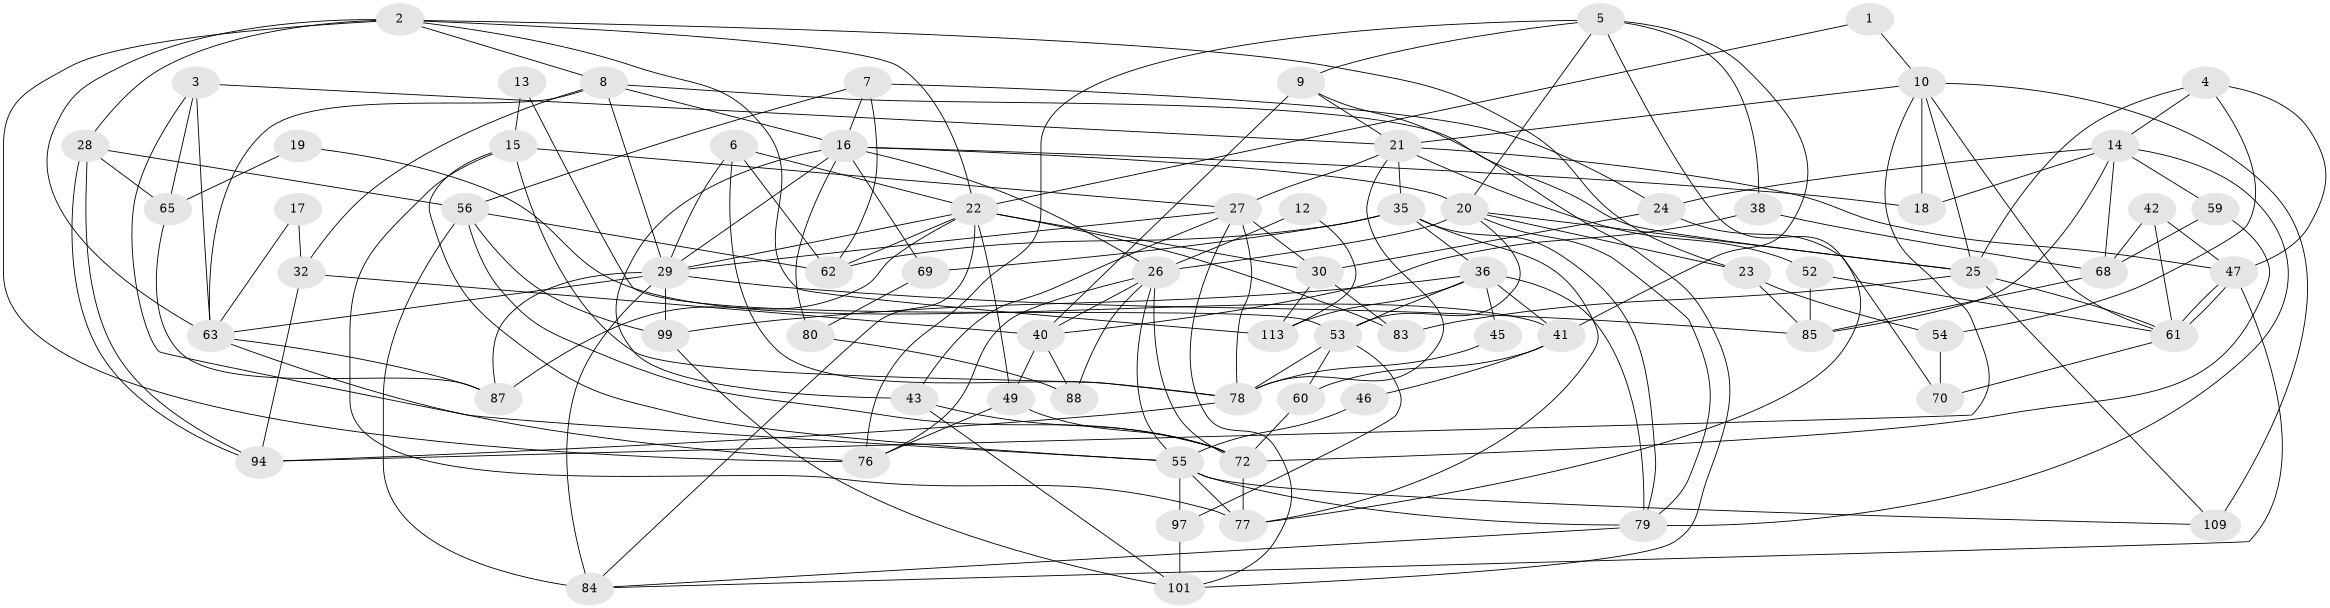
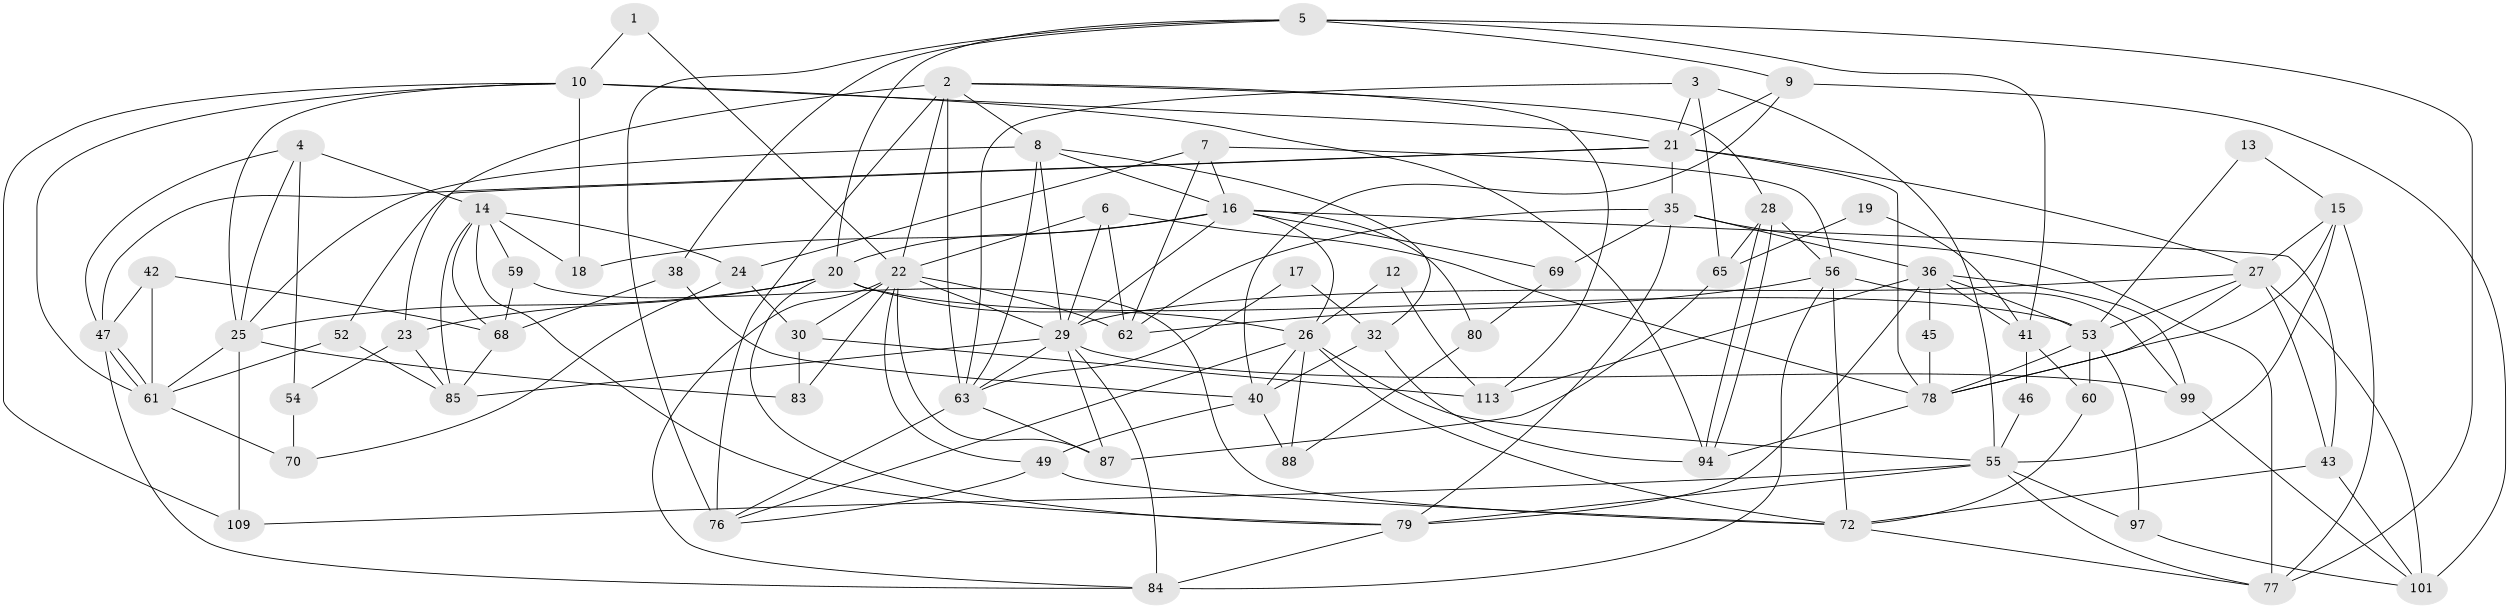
(1279, 241) -> (2173, 304)
